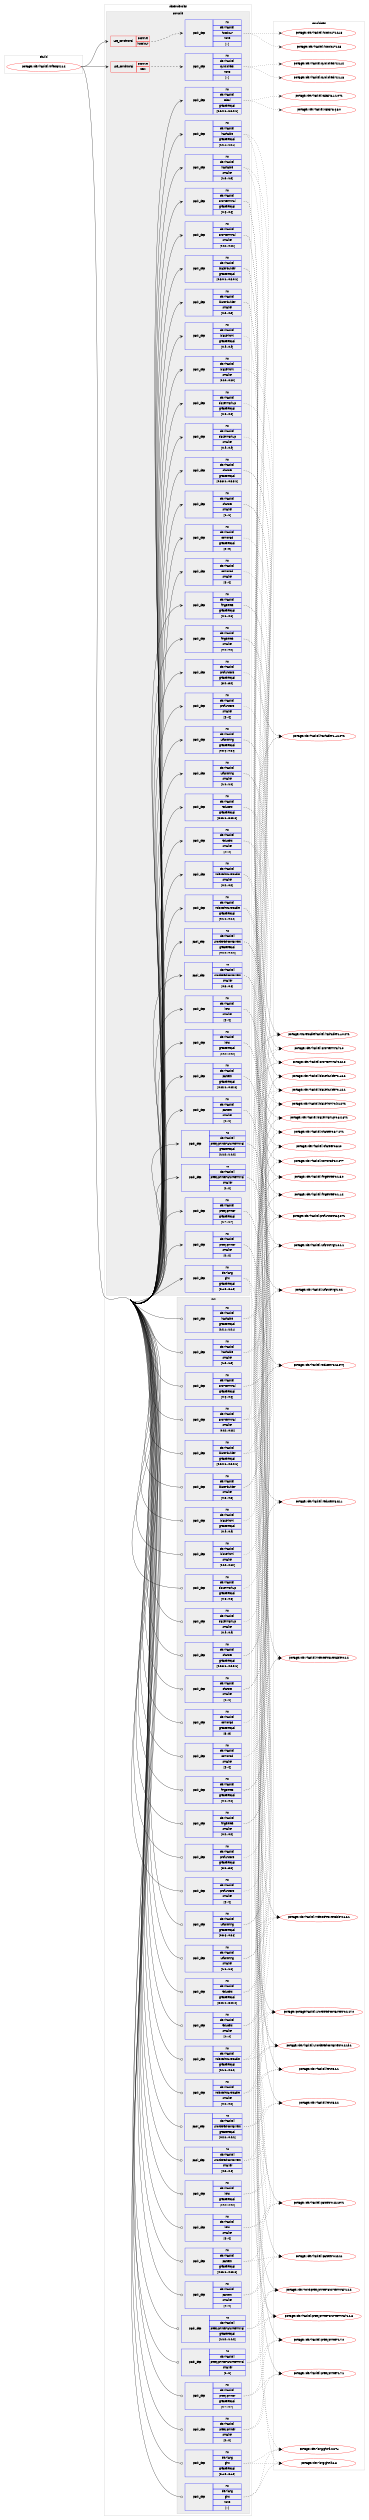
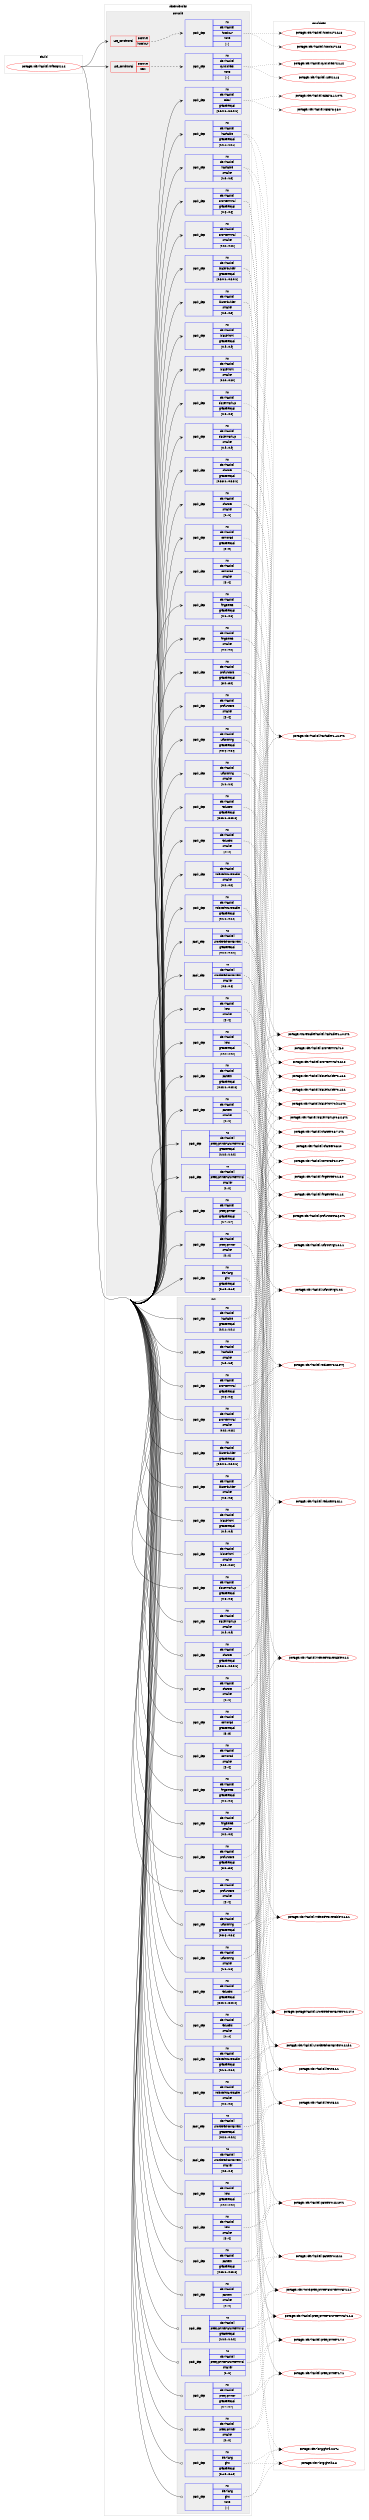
(319, 78) -> (319, 78)
